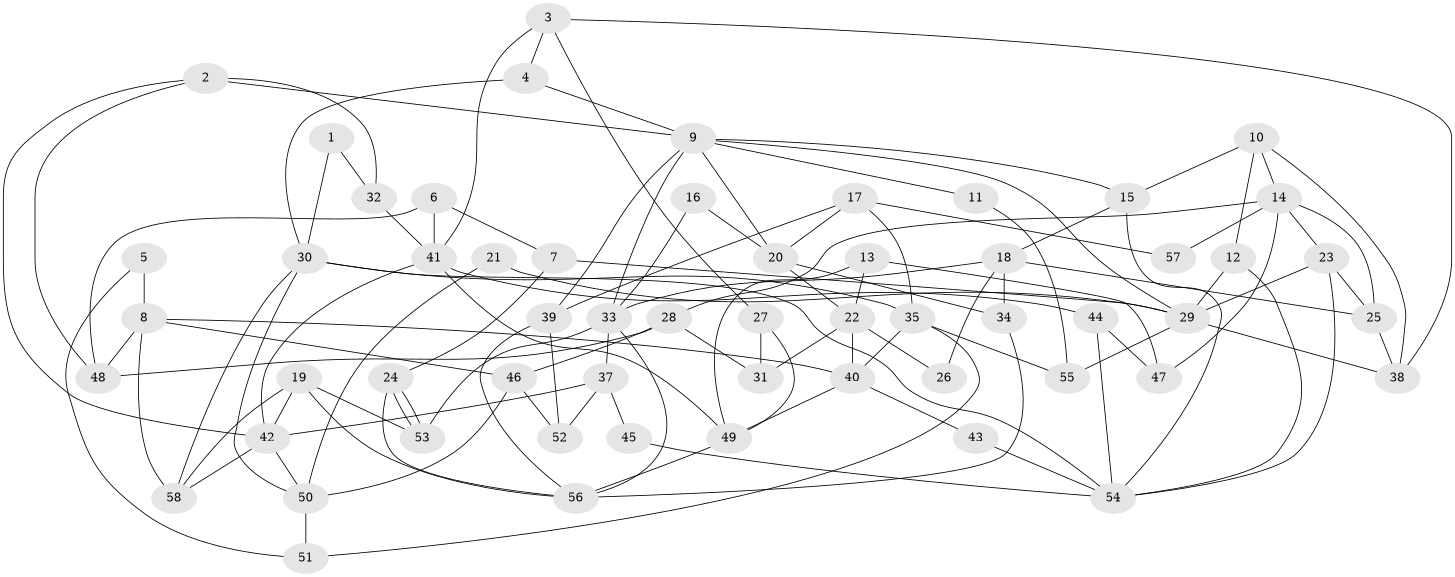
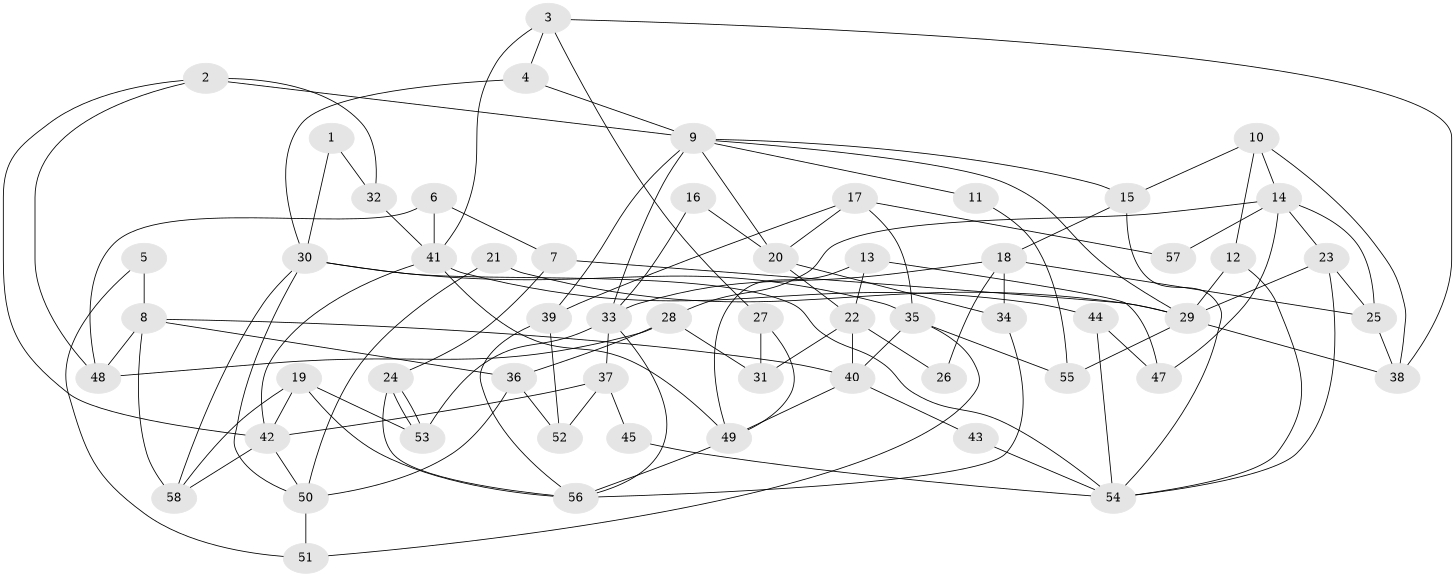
(514, 378) -> (514, 378)
